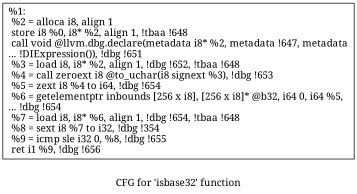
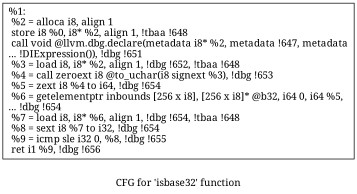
(84, 129) -> (84, 129)
